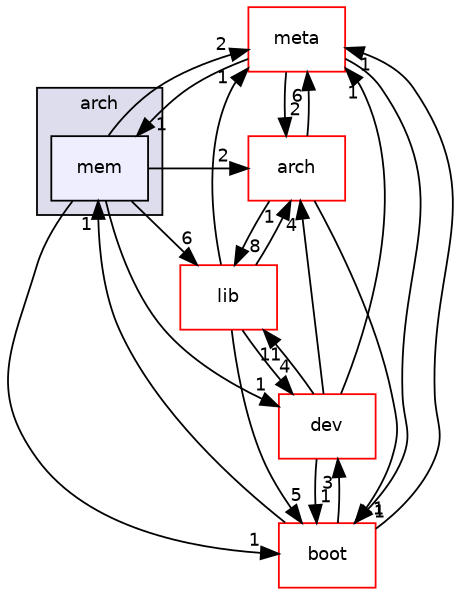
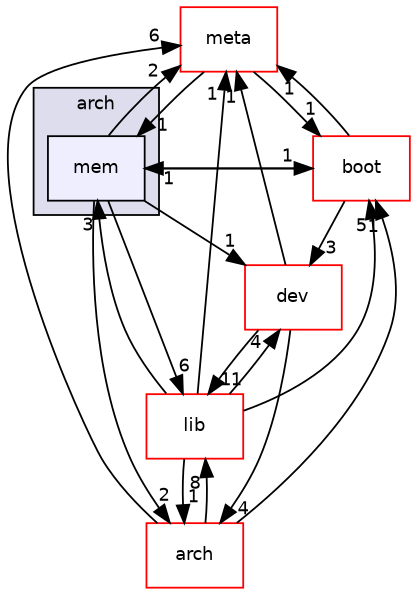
(285, 95) -> none
none -> (118, 312)
(315, 482) -> none
